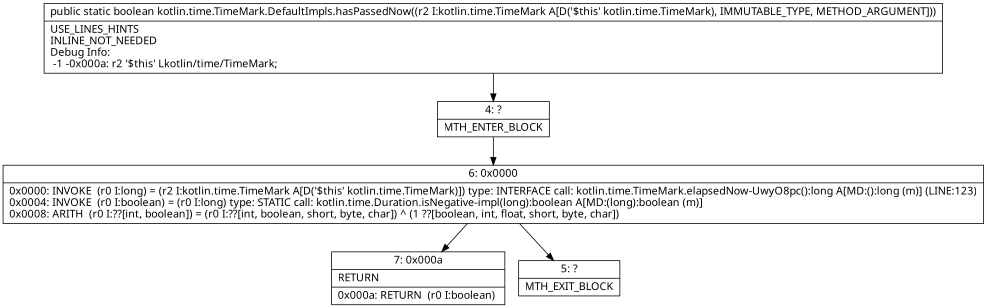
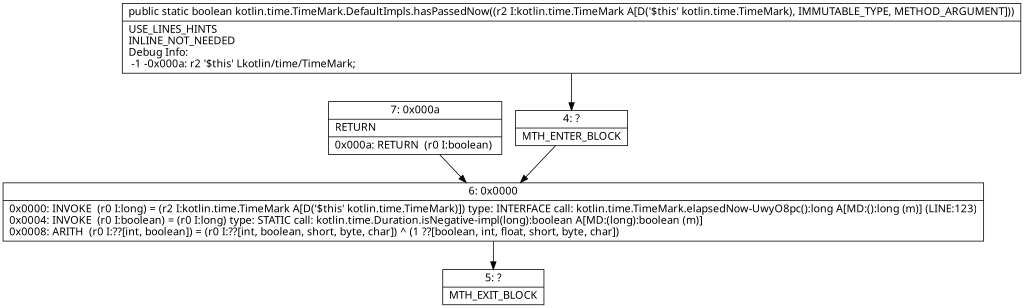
(457, 235) -> (450, 166)
